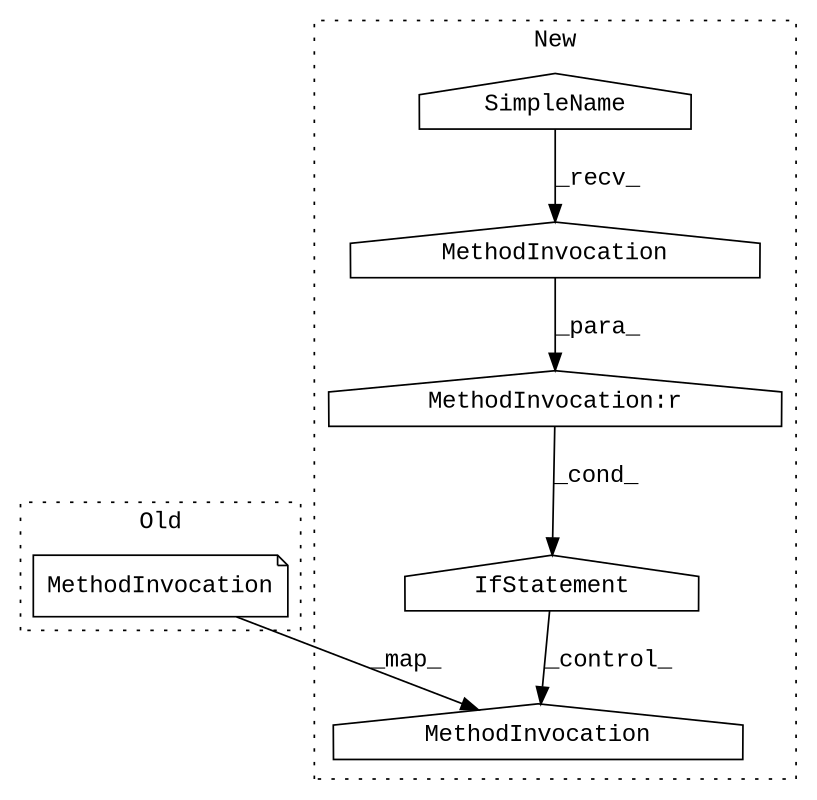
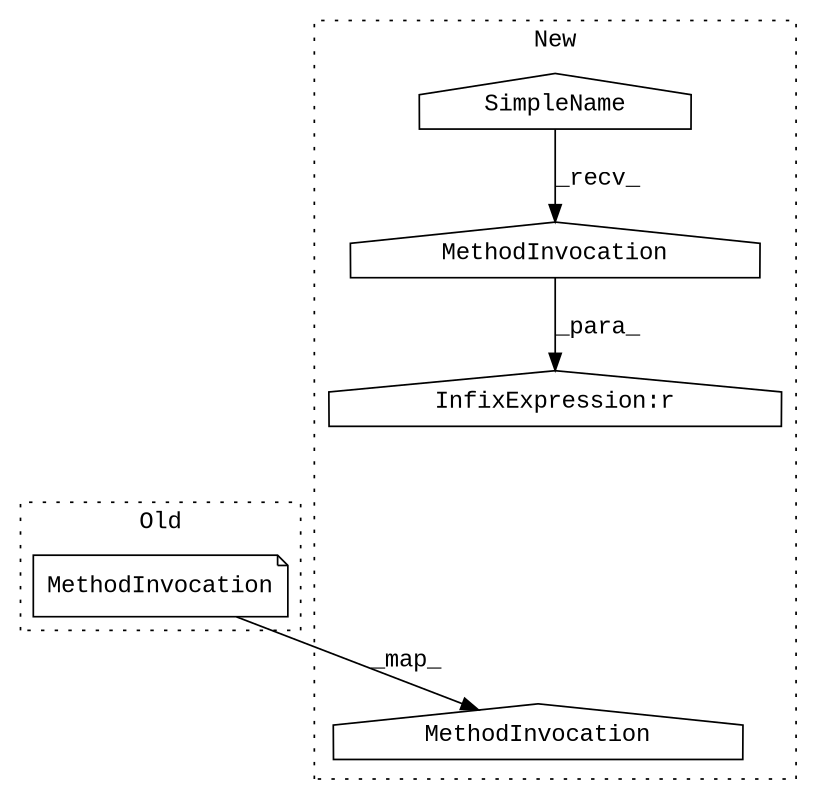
(555, 401) -> (555, 401)
(552, 586) -> none
